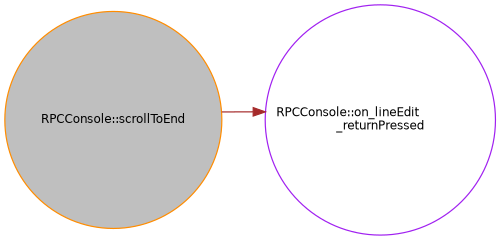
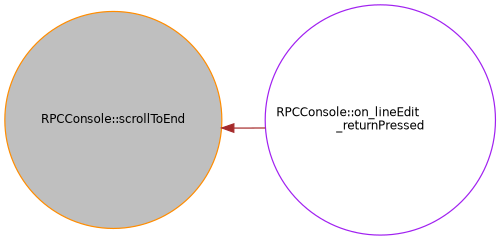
(237, 112) -> (250, 128)
